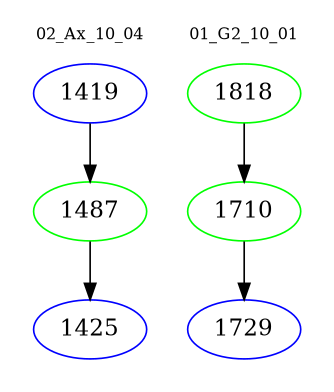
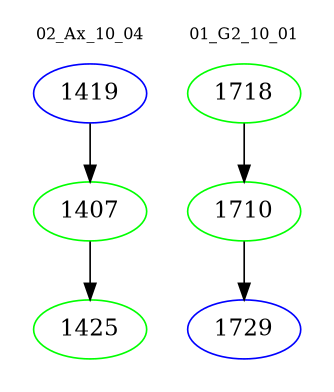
(244, 93) -> (244, 93)
(90, 211) -> (90, 211)
(90, 329) -> (90, 329)
